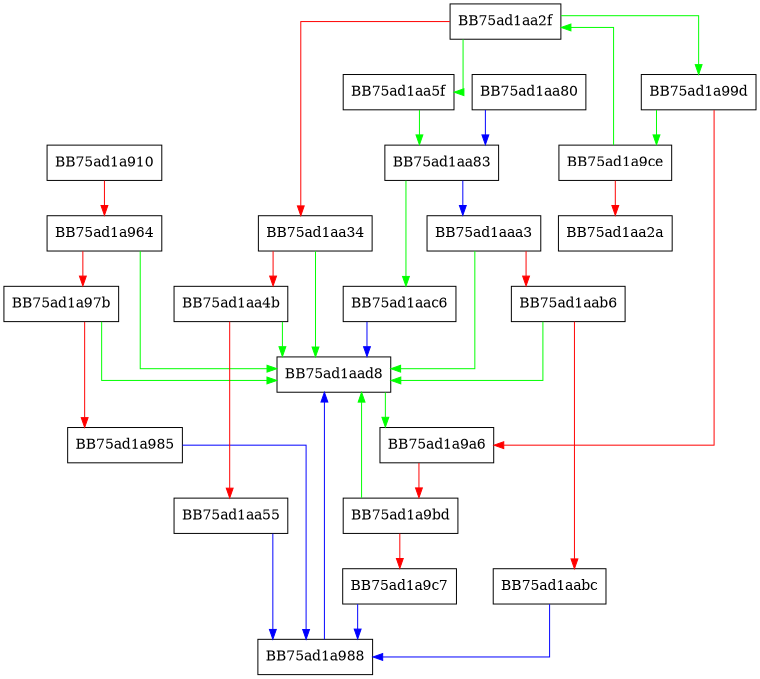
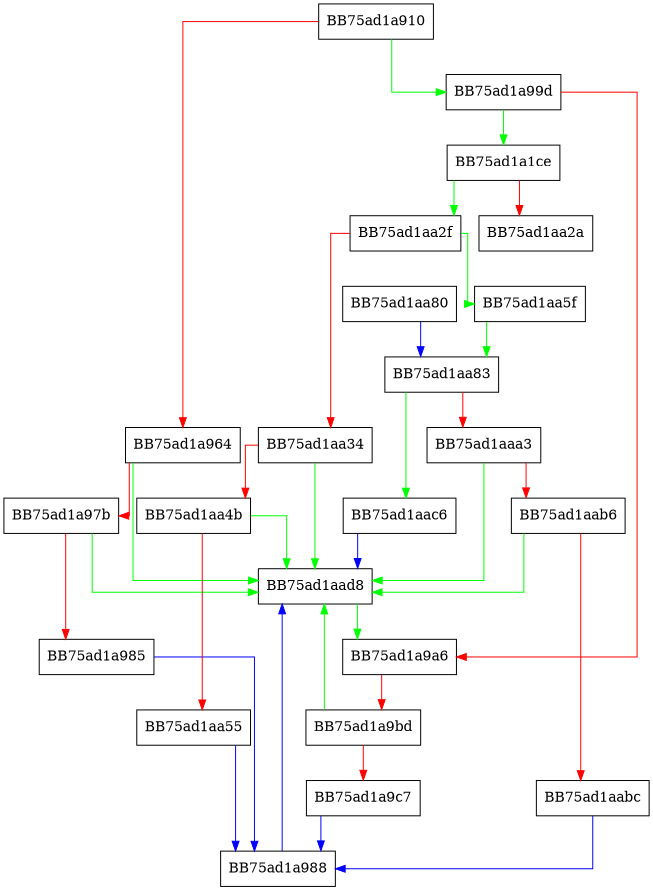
(654, 16) -> (392, 88)
(615, 163) -> (504, 163)
(463, 193) -> (463, 405)
